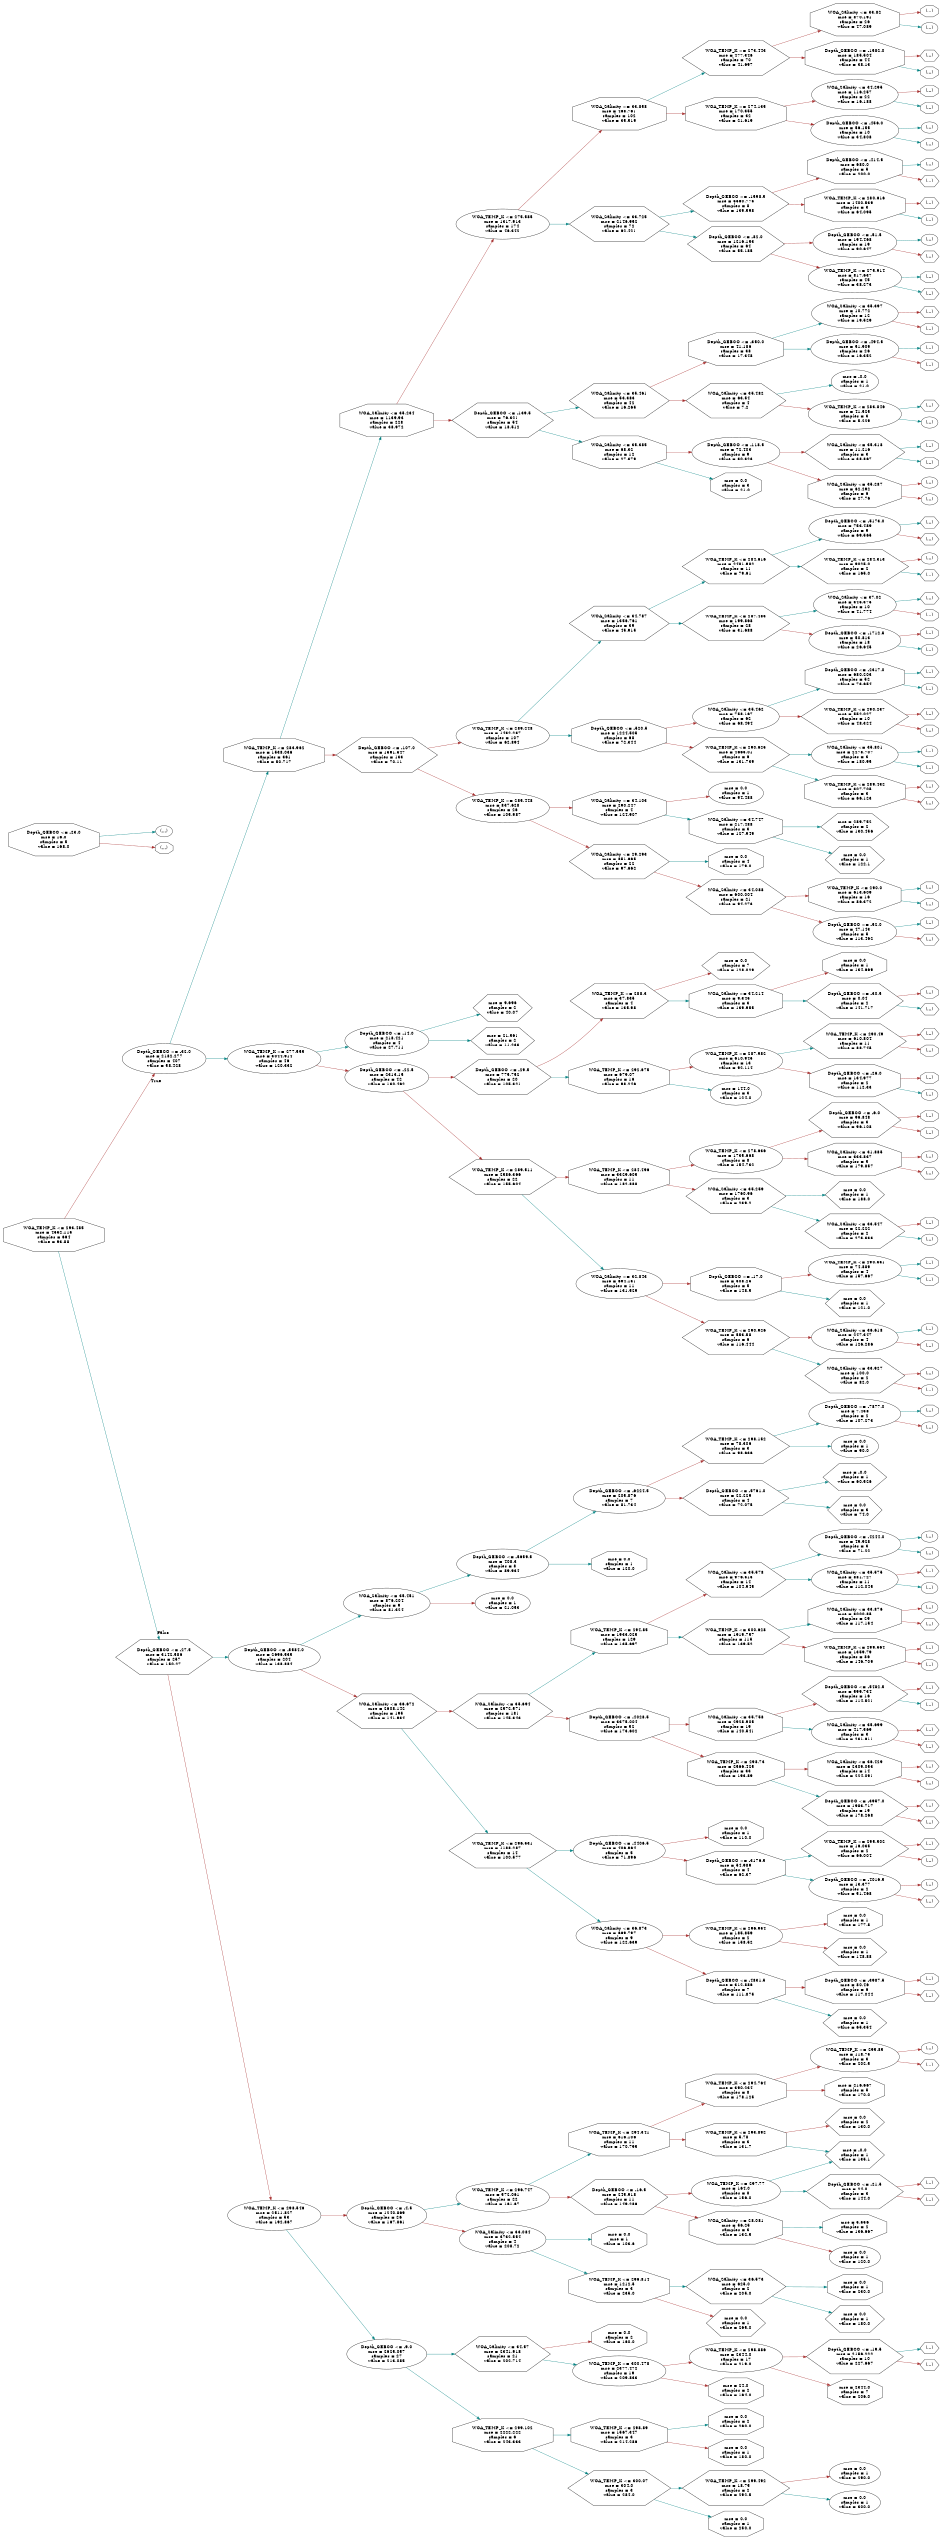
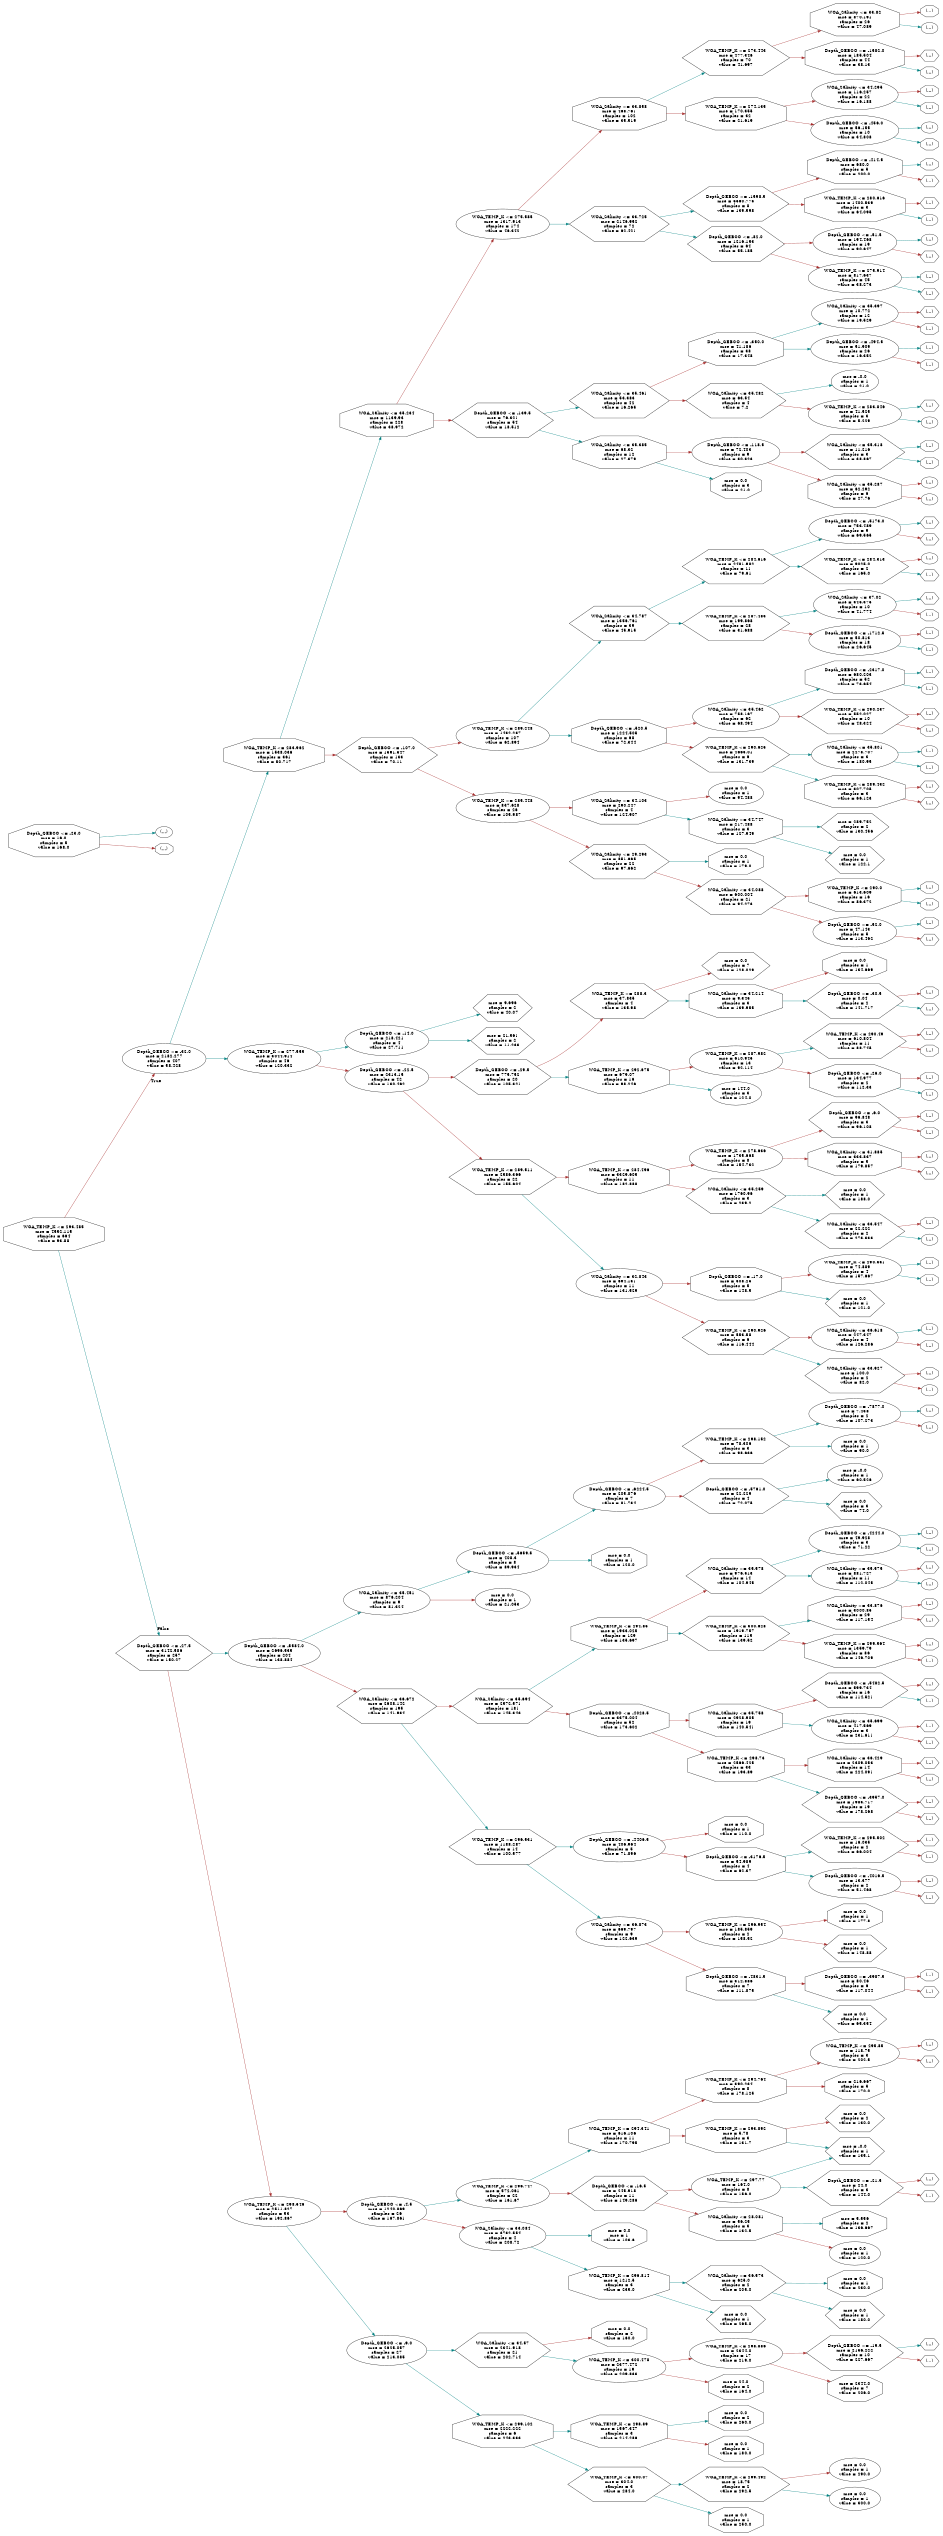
(736, 862) -> (736, 862)
(855, 1477) -> (855, 1475)
(683, 2307) -> (683, 2303)
